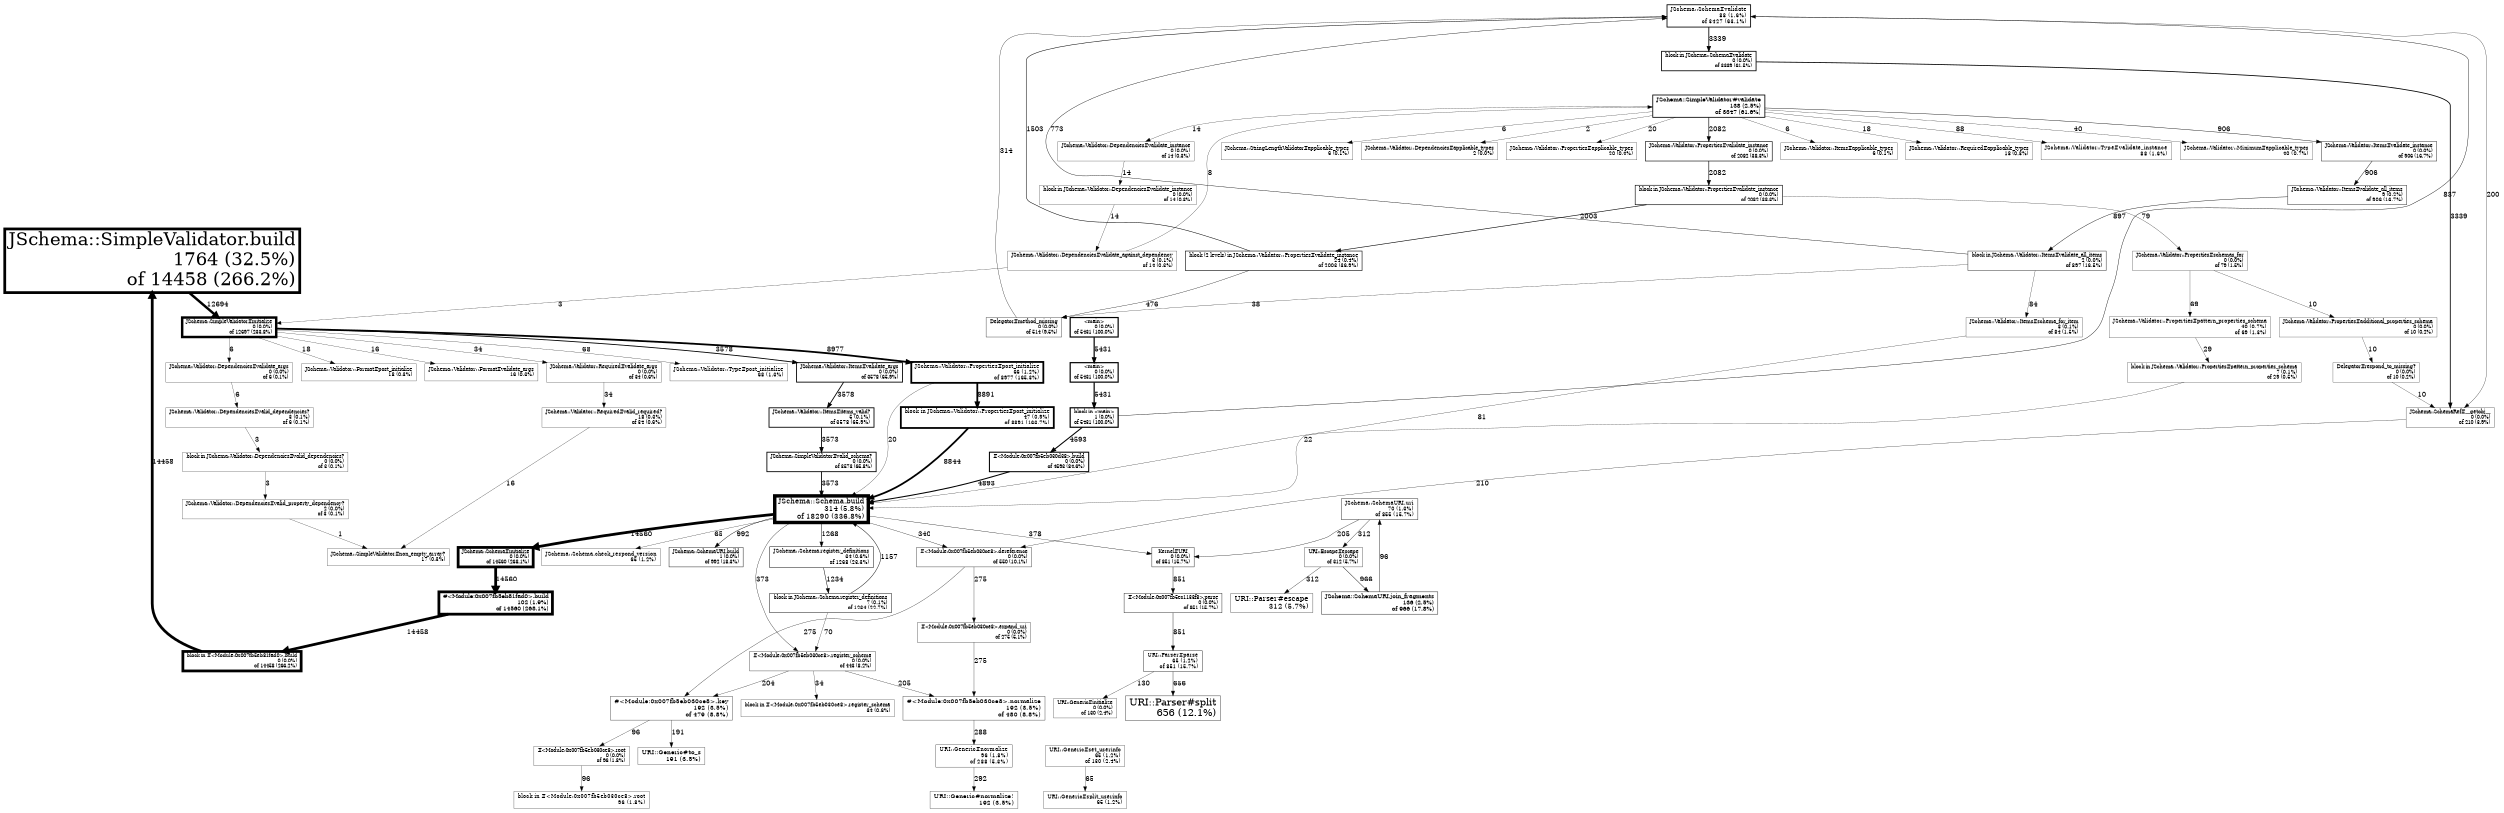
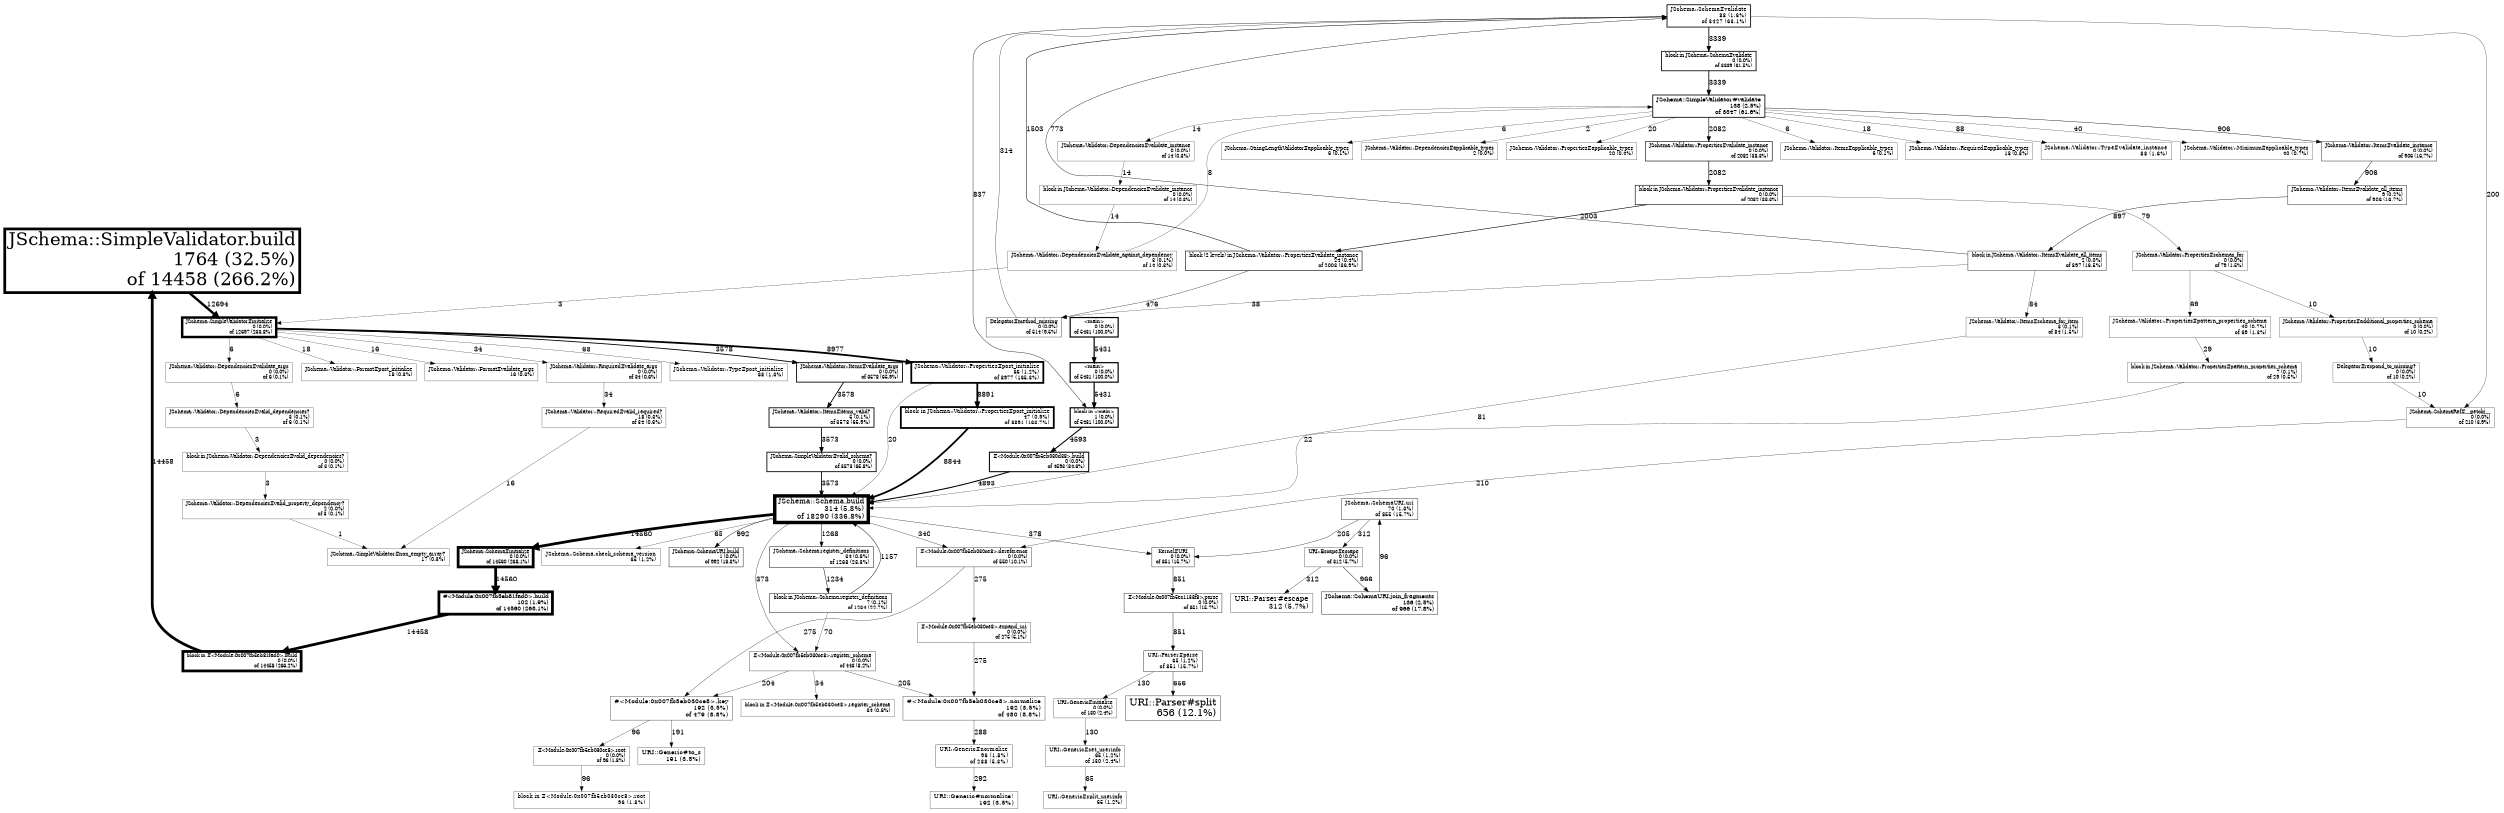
(2254, 76) -> (1709, 80)
(2163, 209) -> (1111, 28)
(601, 557) -> (601, 557)
none -> (1085, 729)
